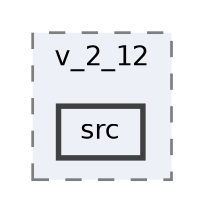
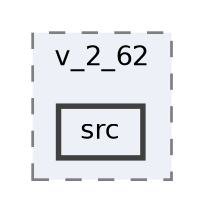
(102, 59) -> (102, 59)
